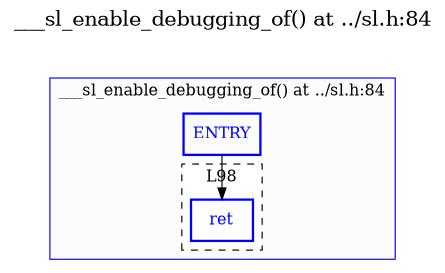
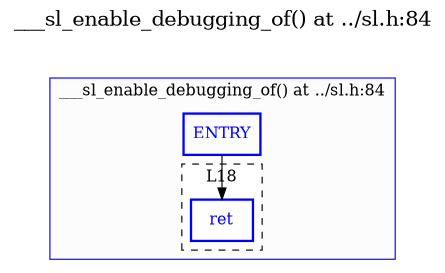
(222, 177) -> (222, 177)
